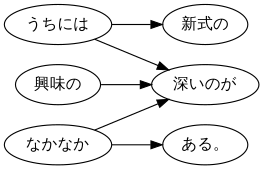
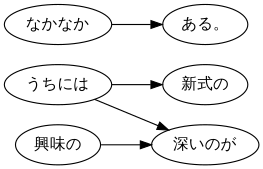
(126, 117) -> none
